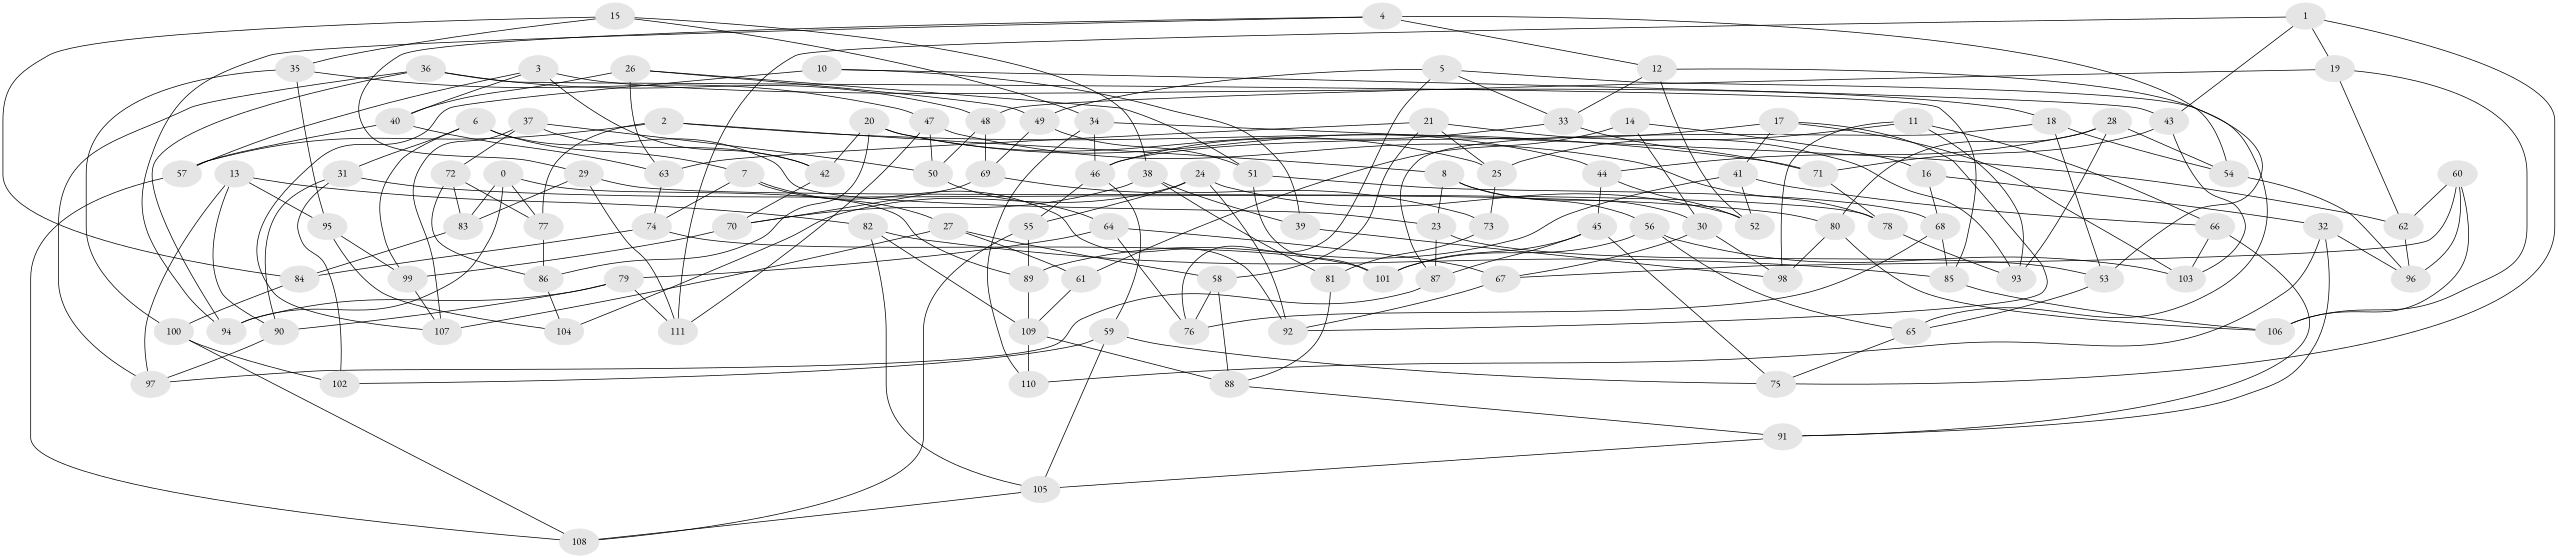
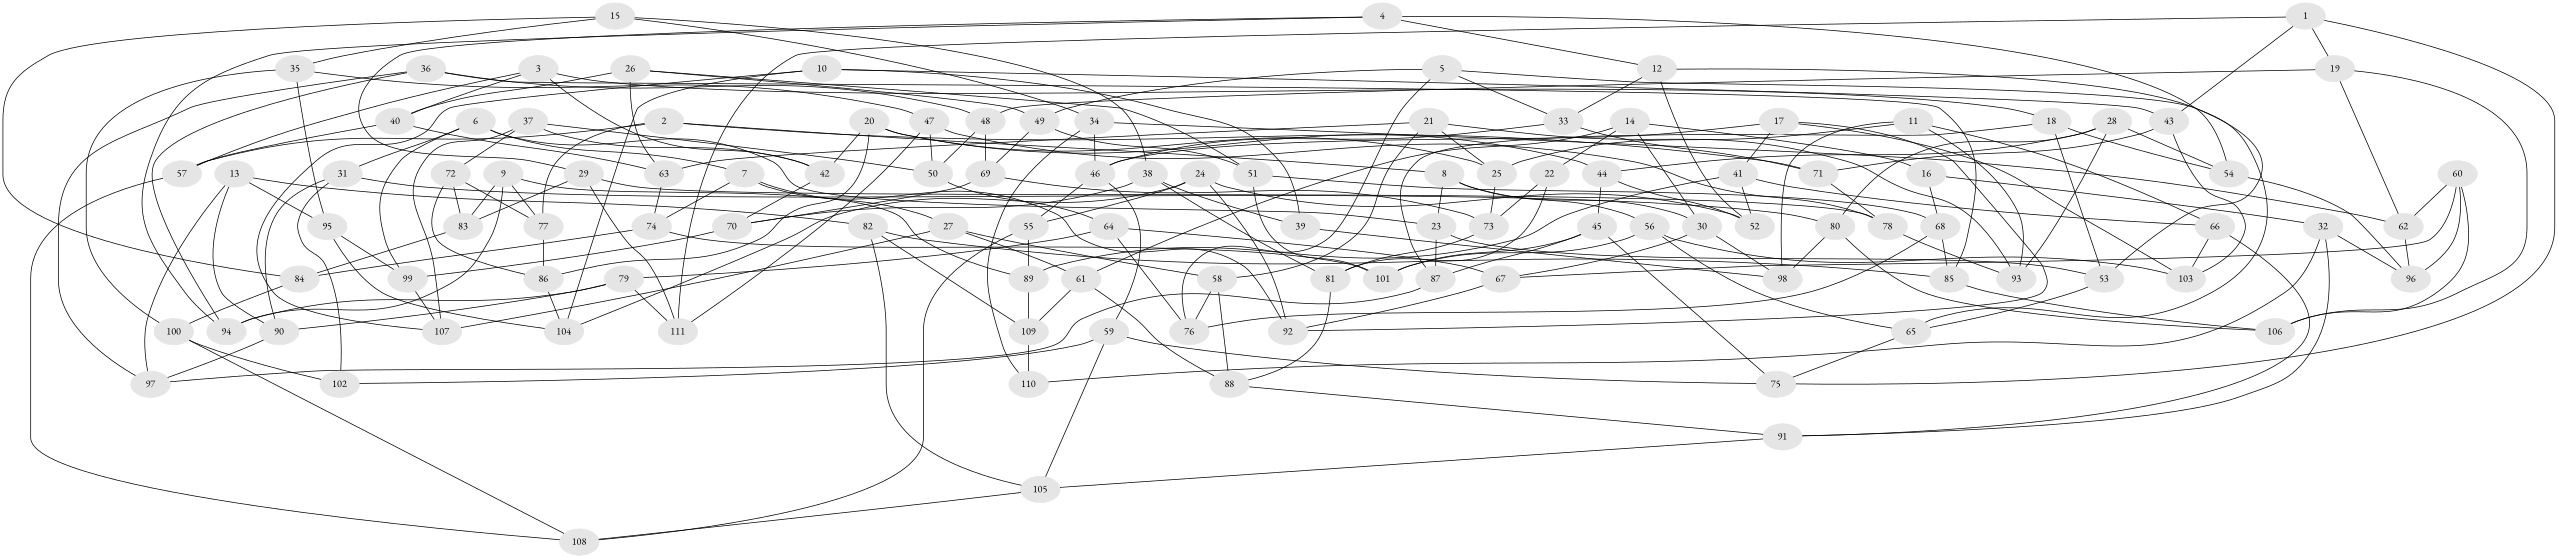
none -> (641, 106)
(503, 174) -> (503, 174)
none -> (1550, 174)
(1129, 358) -> (1152, 335)
